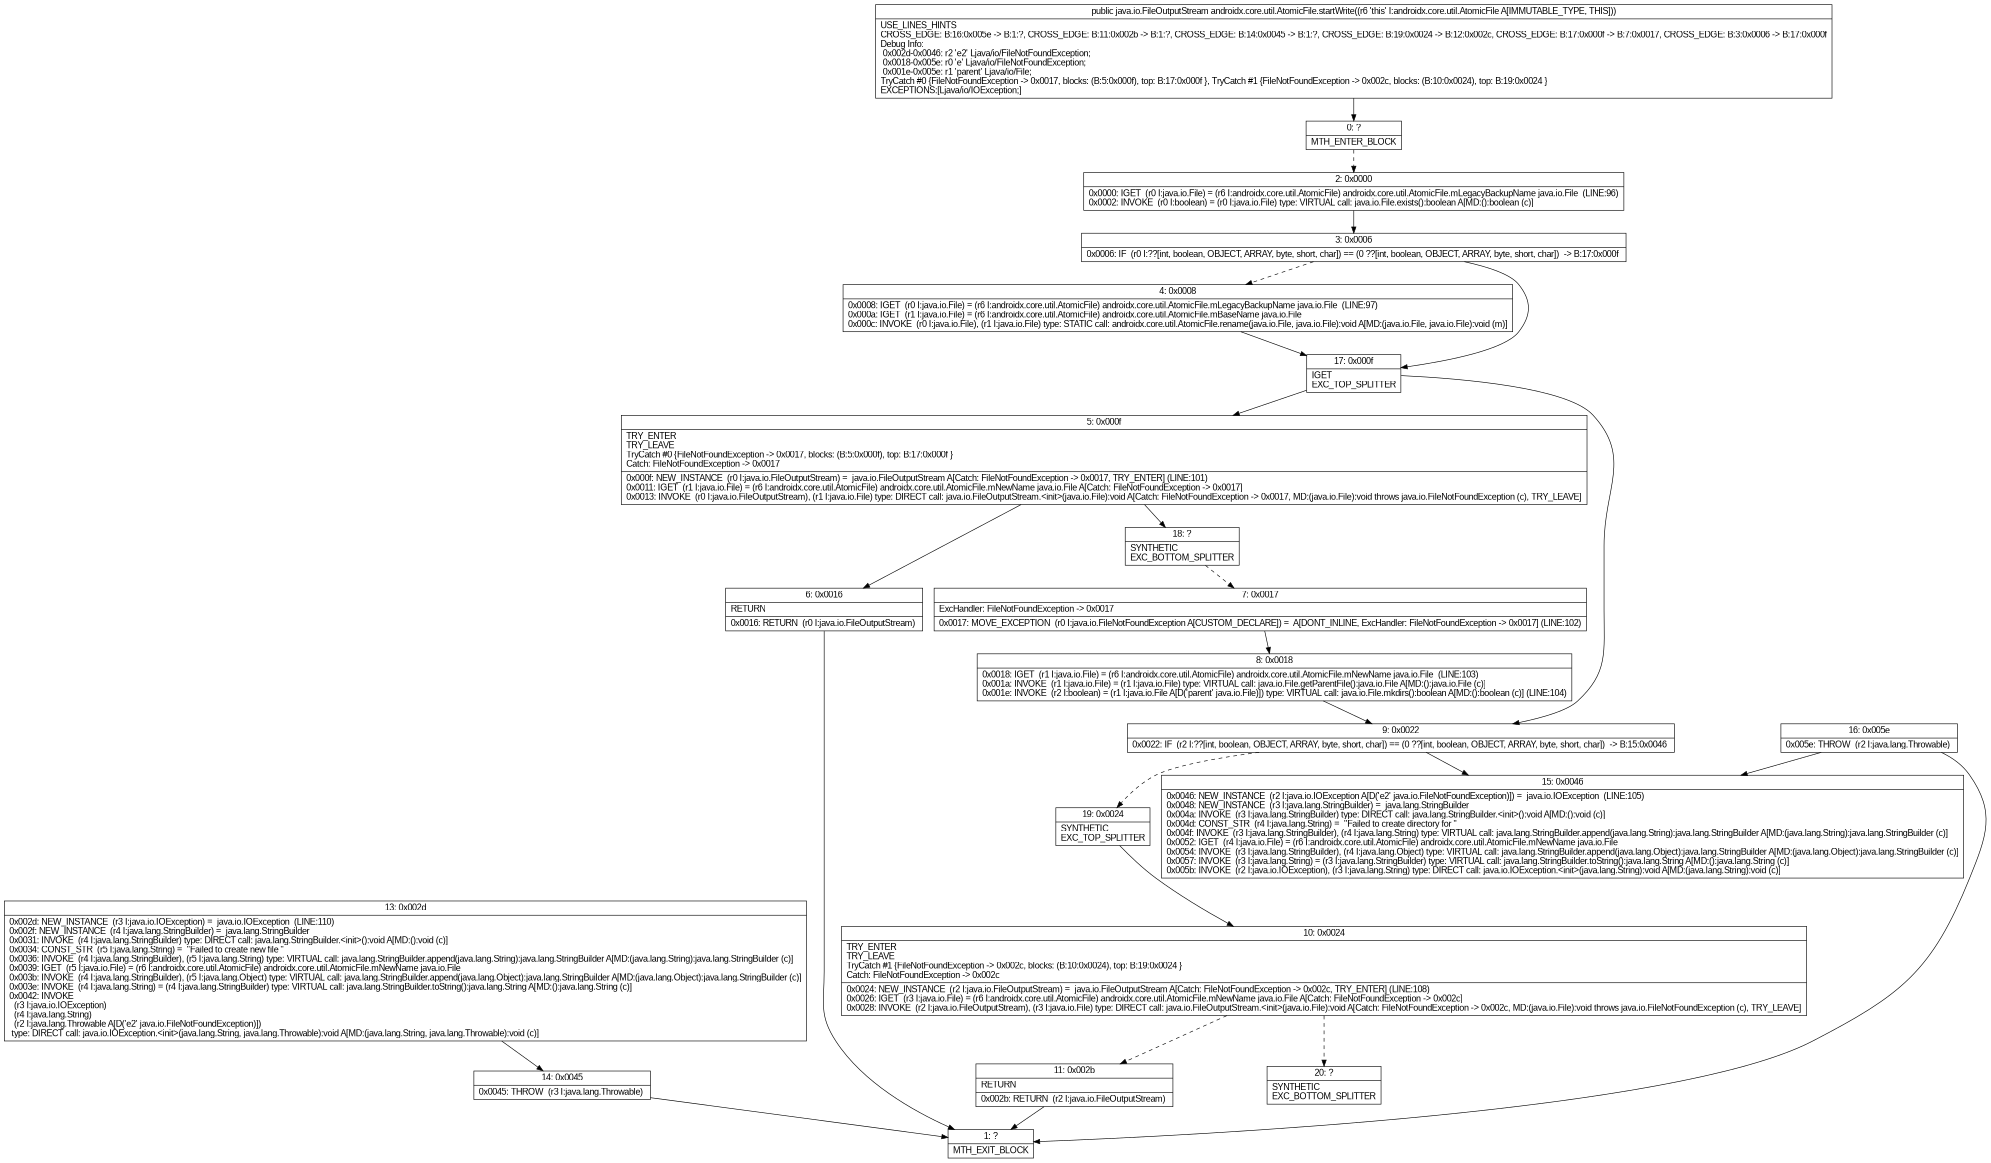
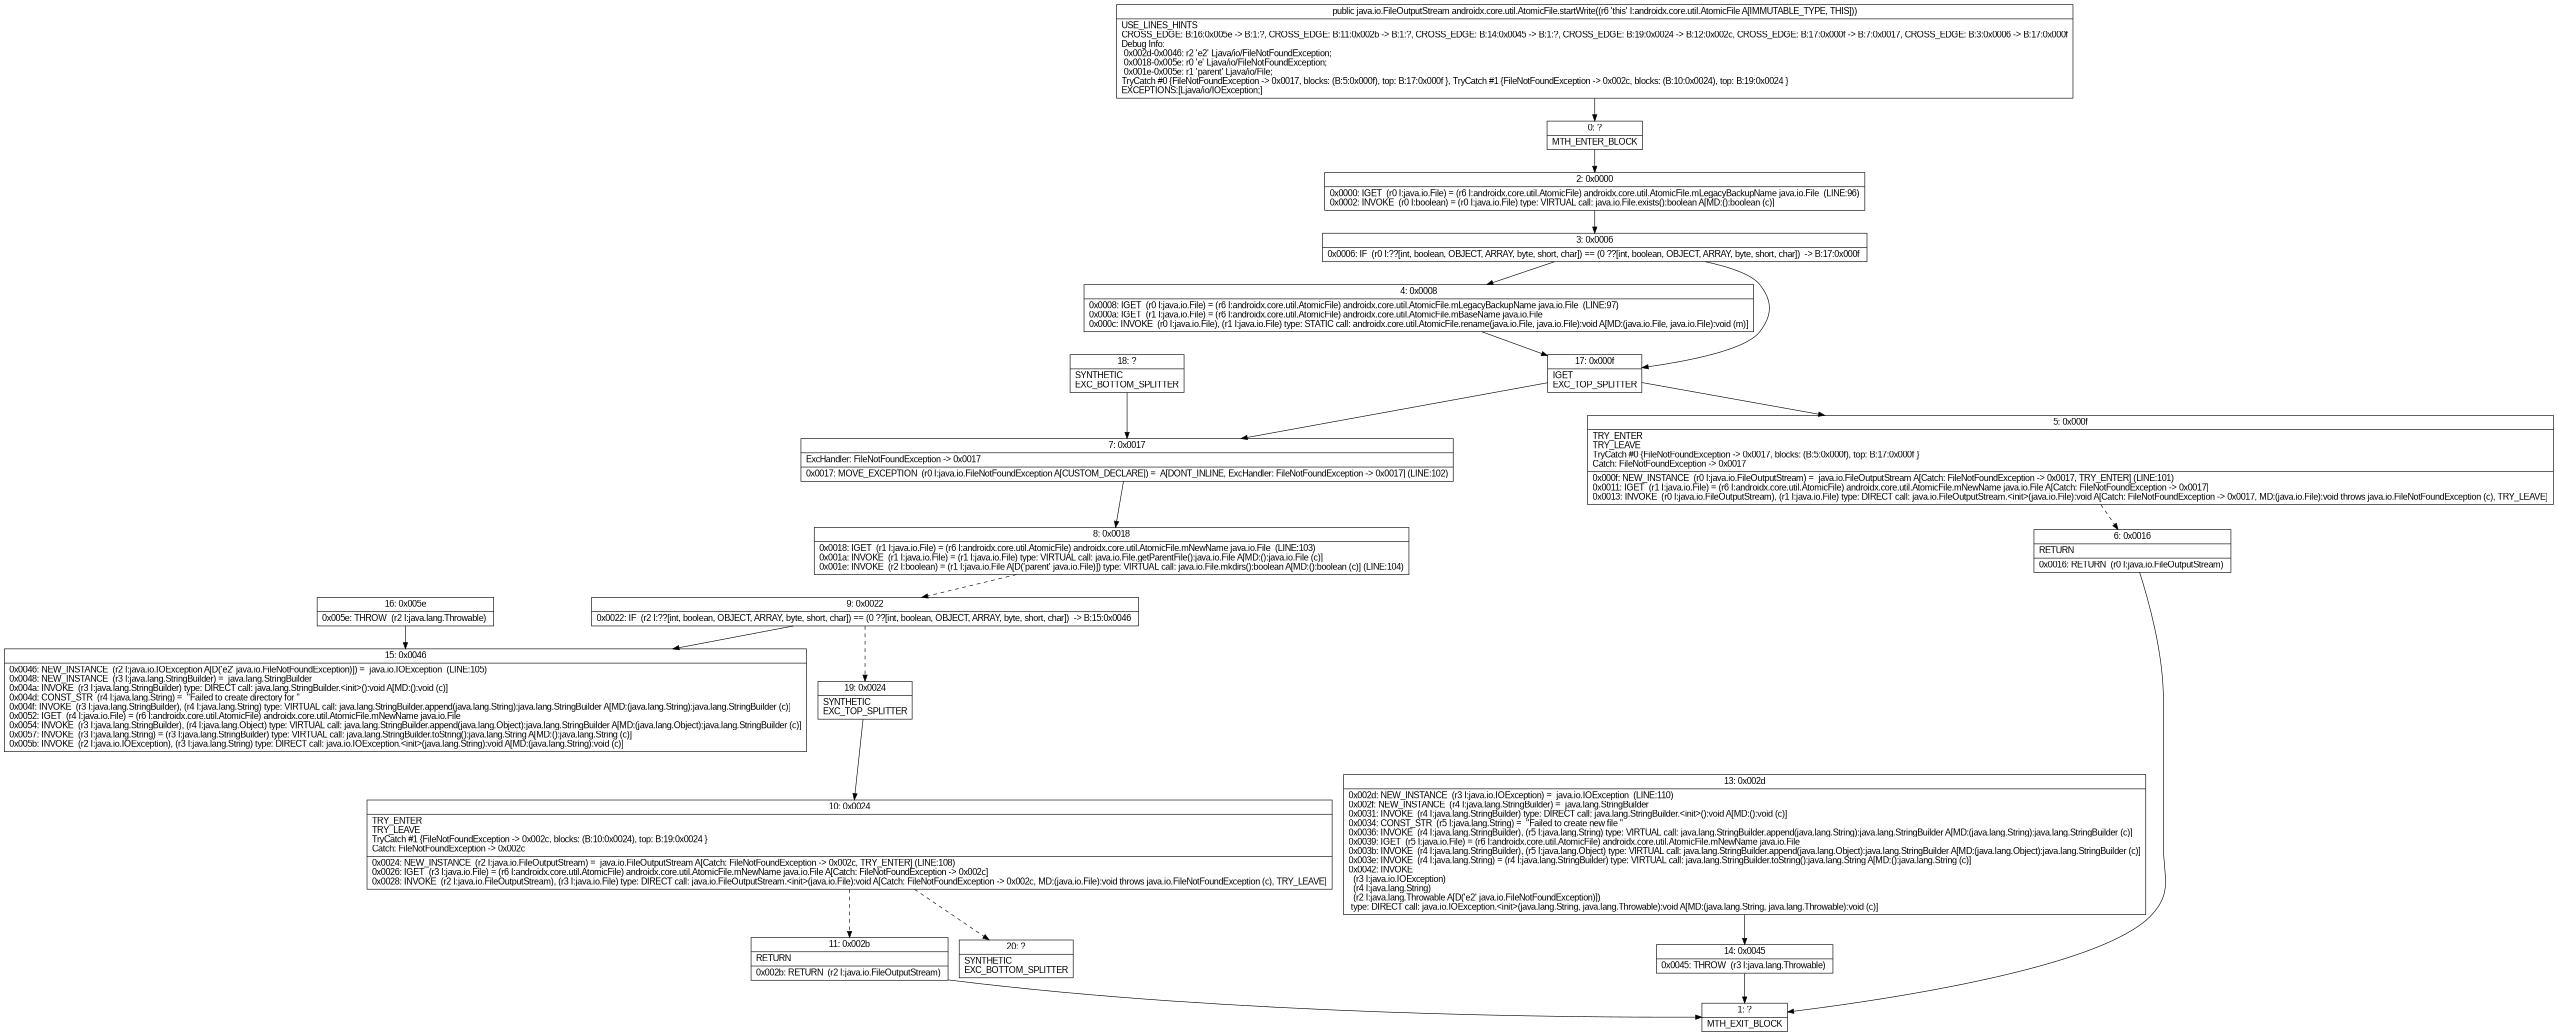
(1354, 158) -> (1595, 158)
(1283, 272) -> (1524, 272)
(1611, 492) -> (1397, 410)
(1153, 514) -> none
(945, 545) -> (2108, 515)
(1217, 575) -> (1127, 412)
(1345, 711) -> (972, 585)
(1618, 1092) -> none
